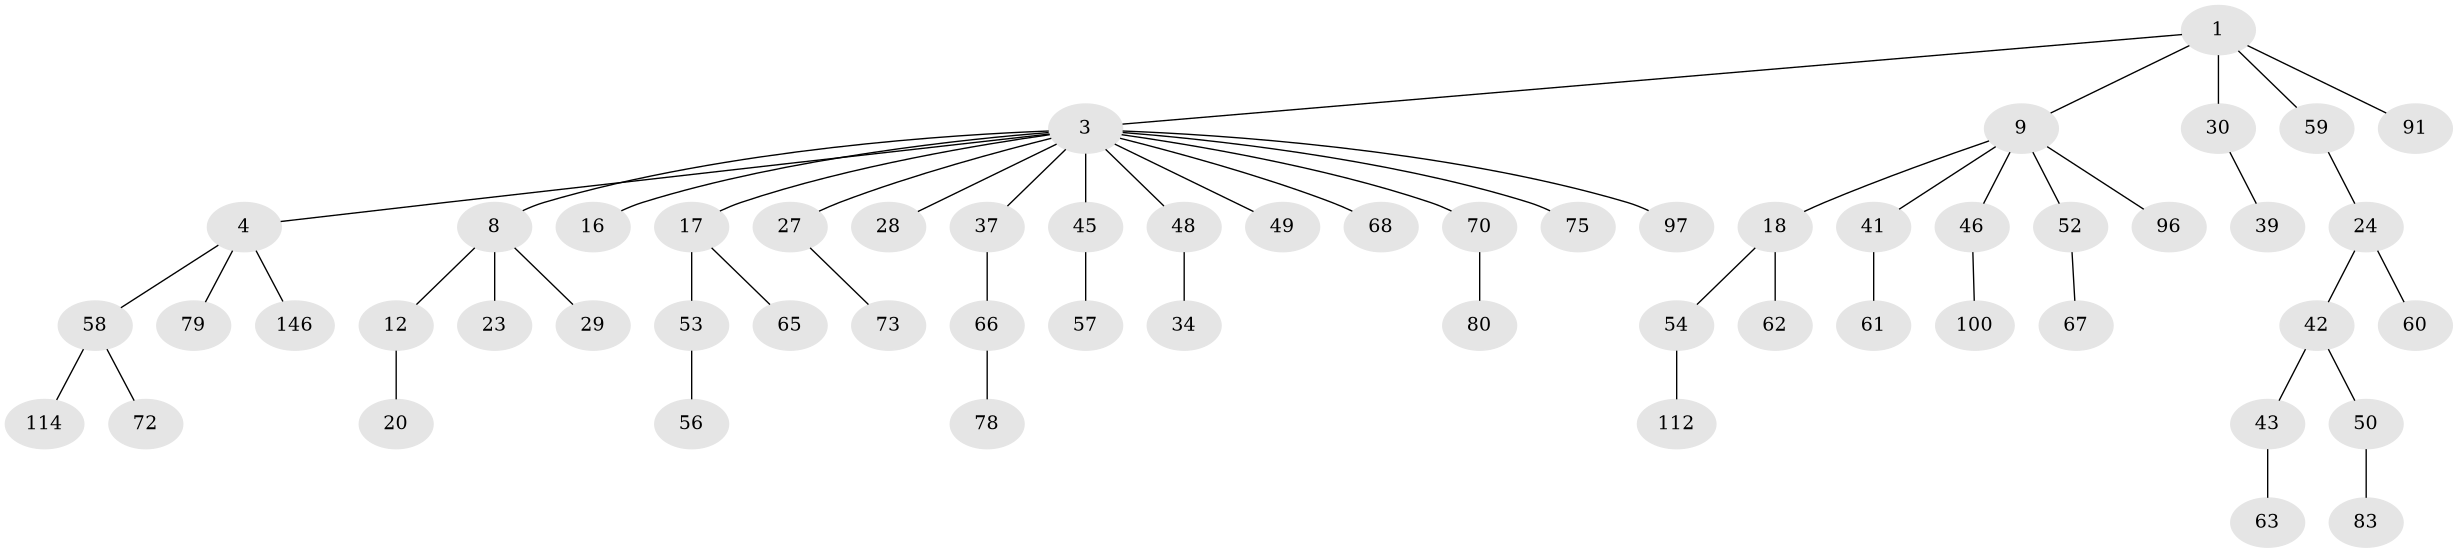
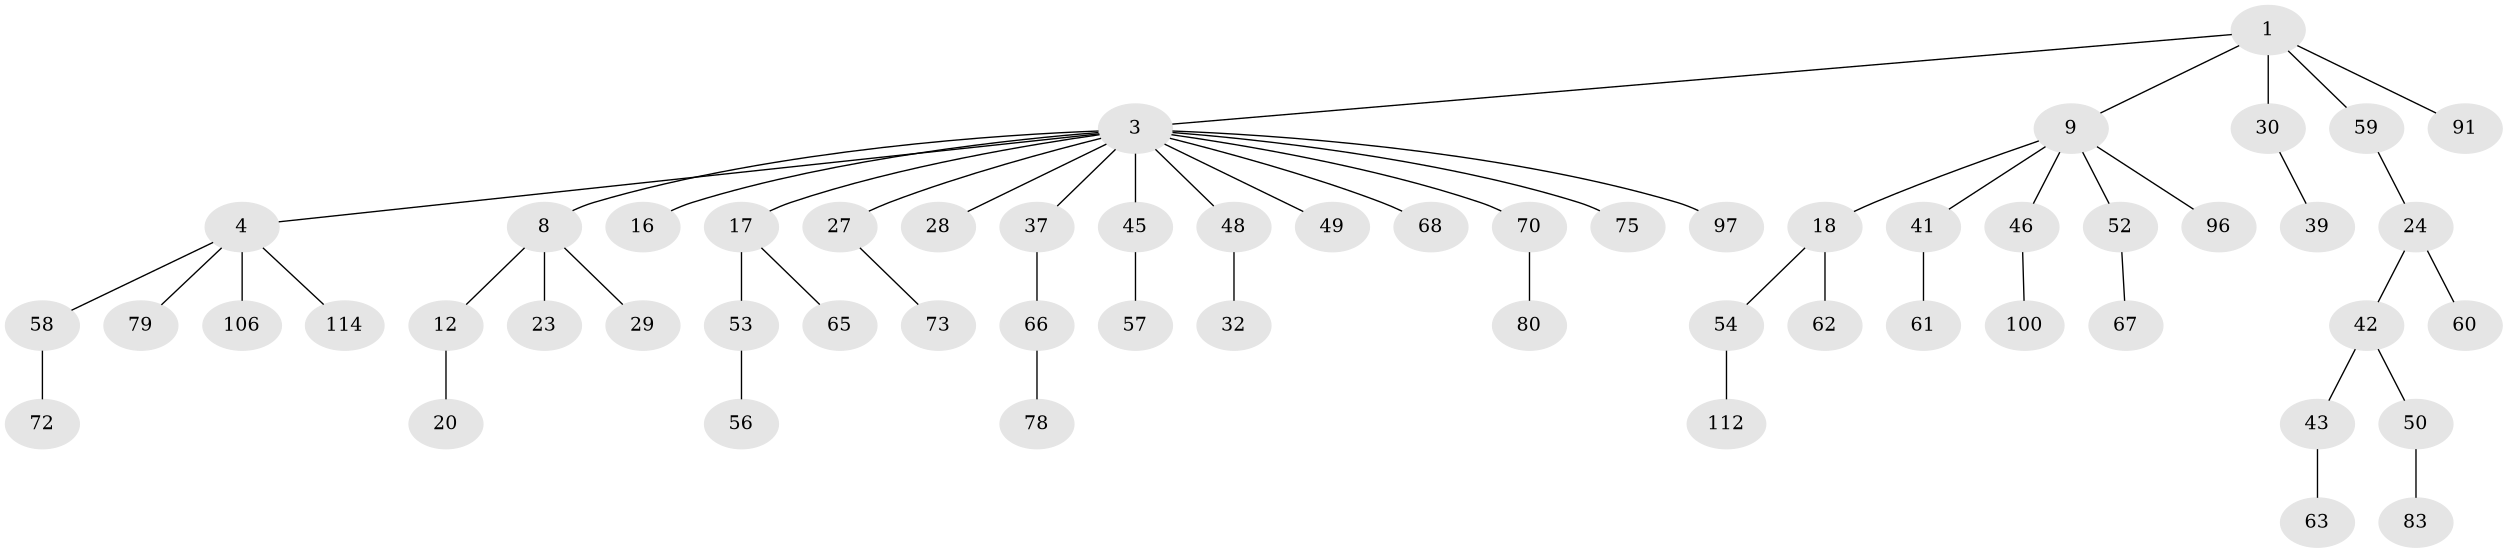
(295, 326) -> (242, 326)
(1184, 326) -> (1234, 326)
(70, 375) -> (293, 276)
